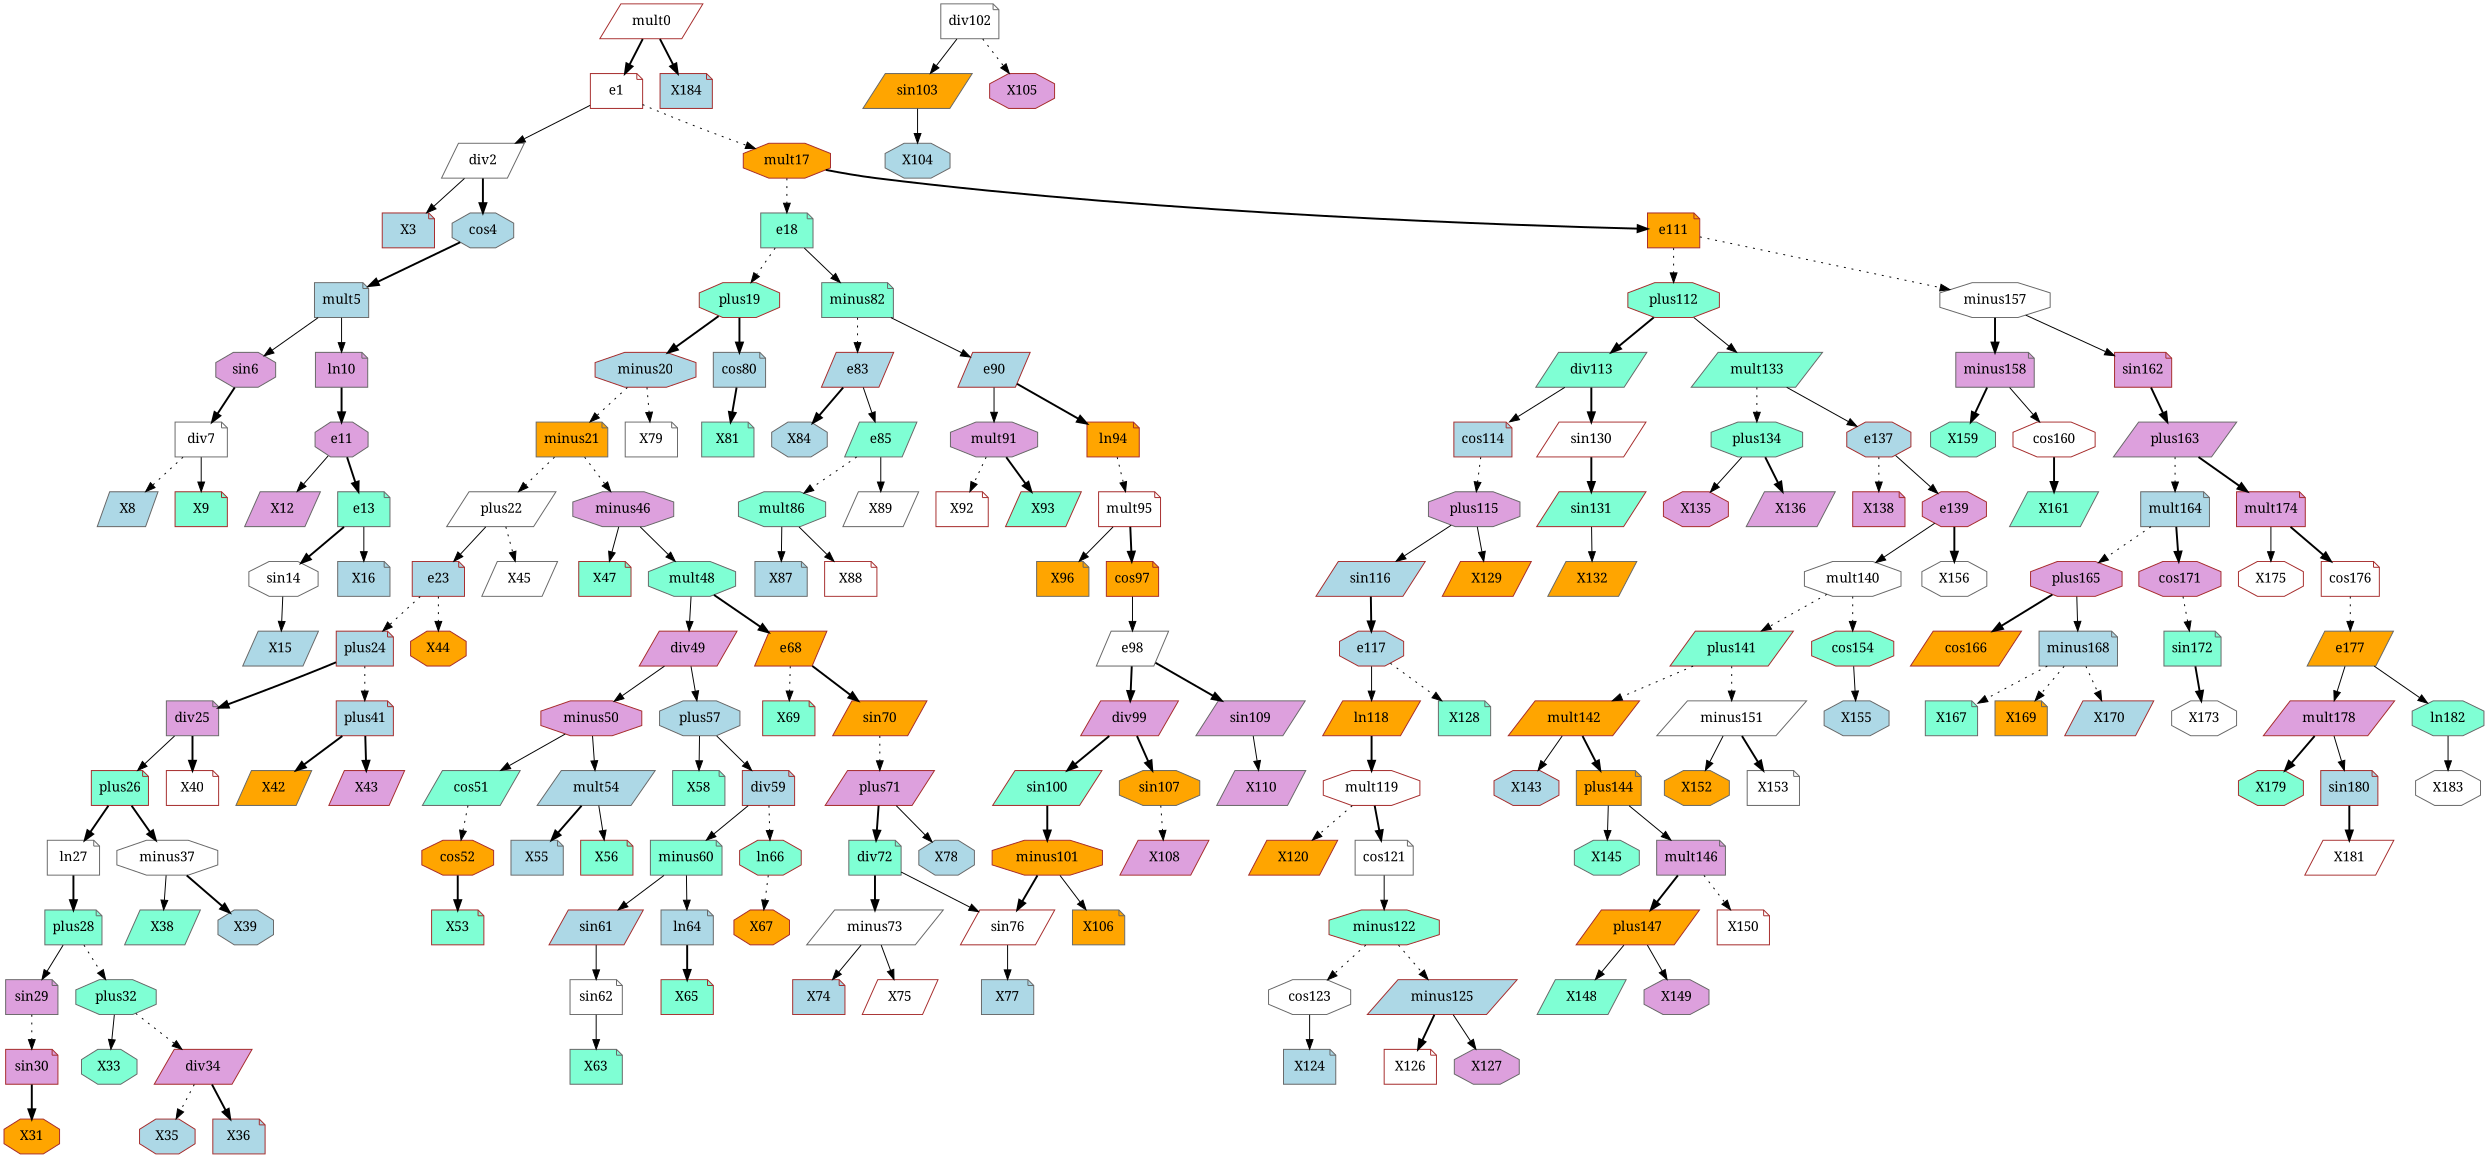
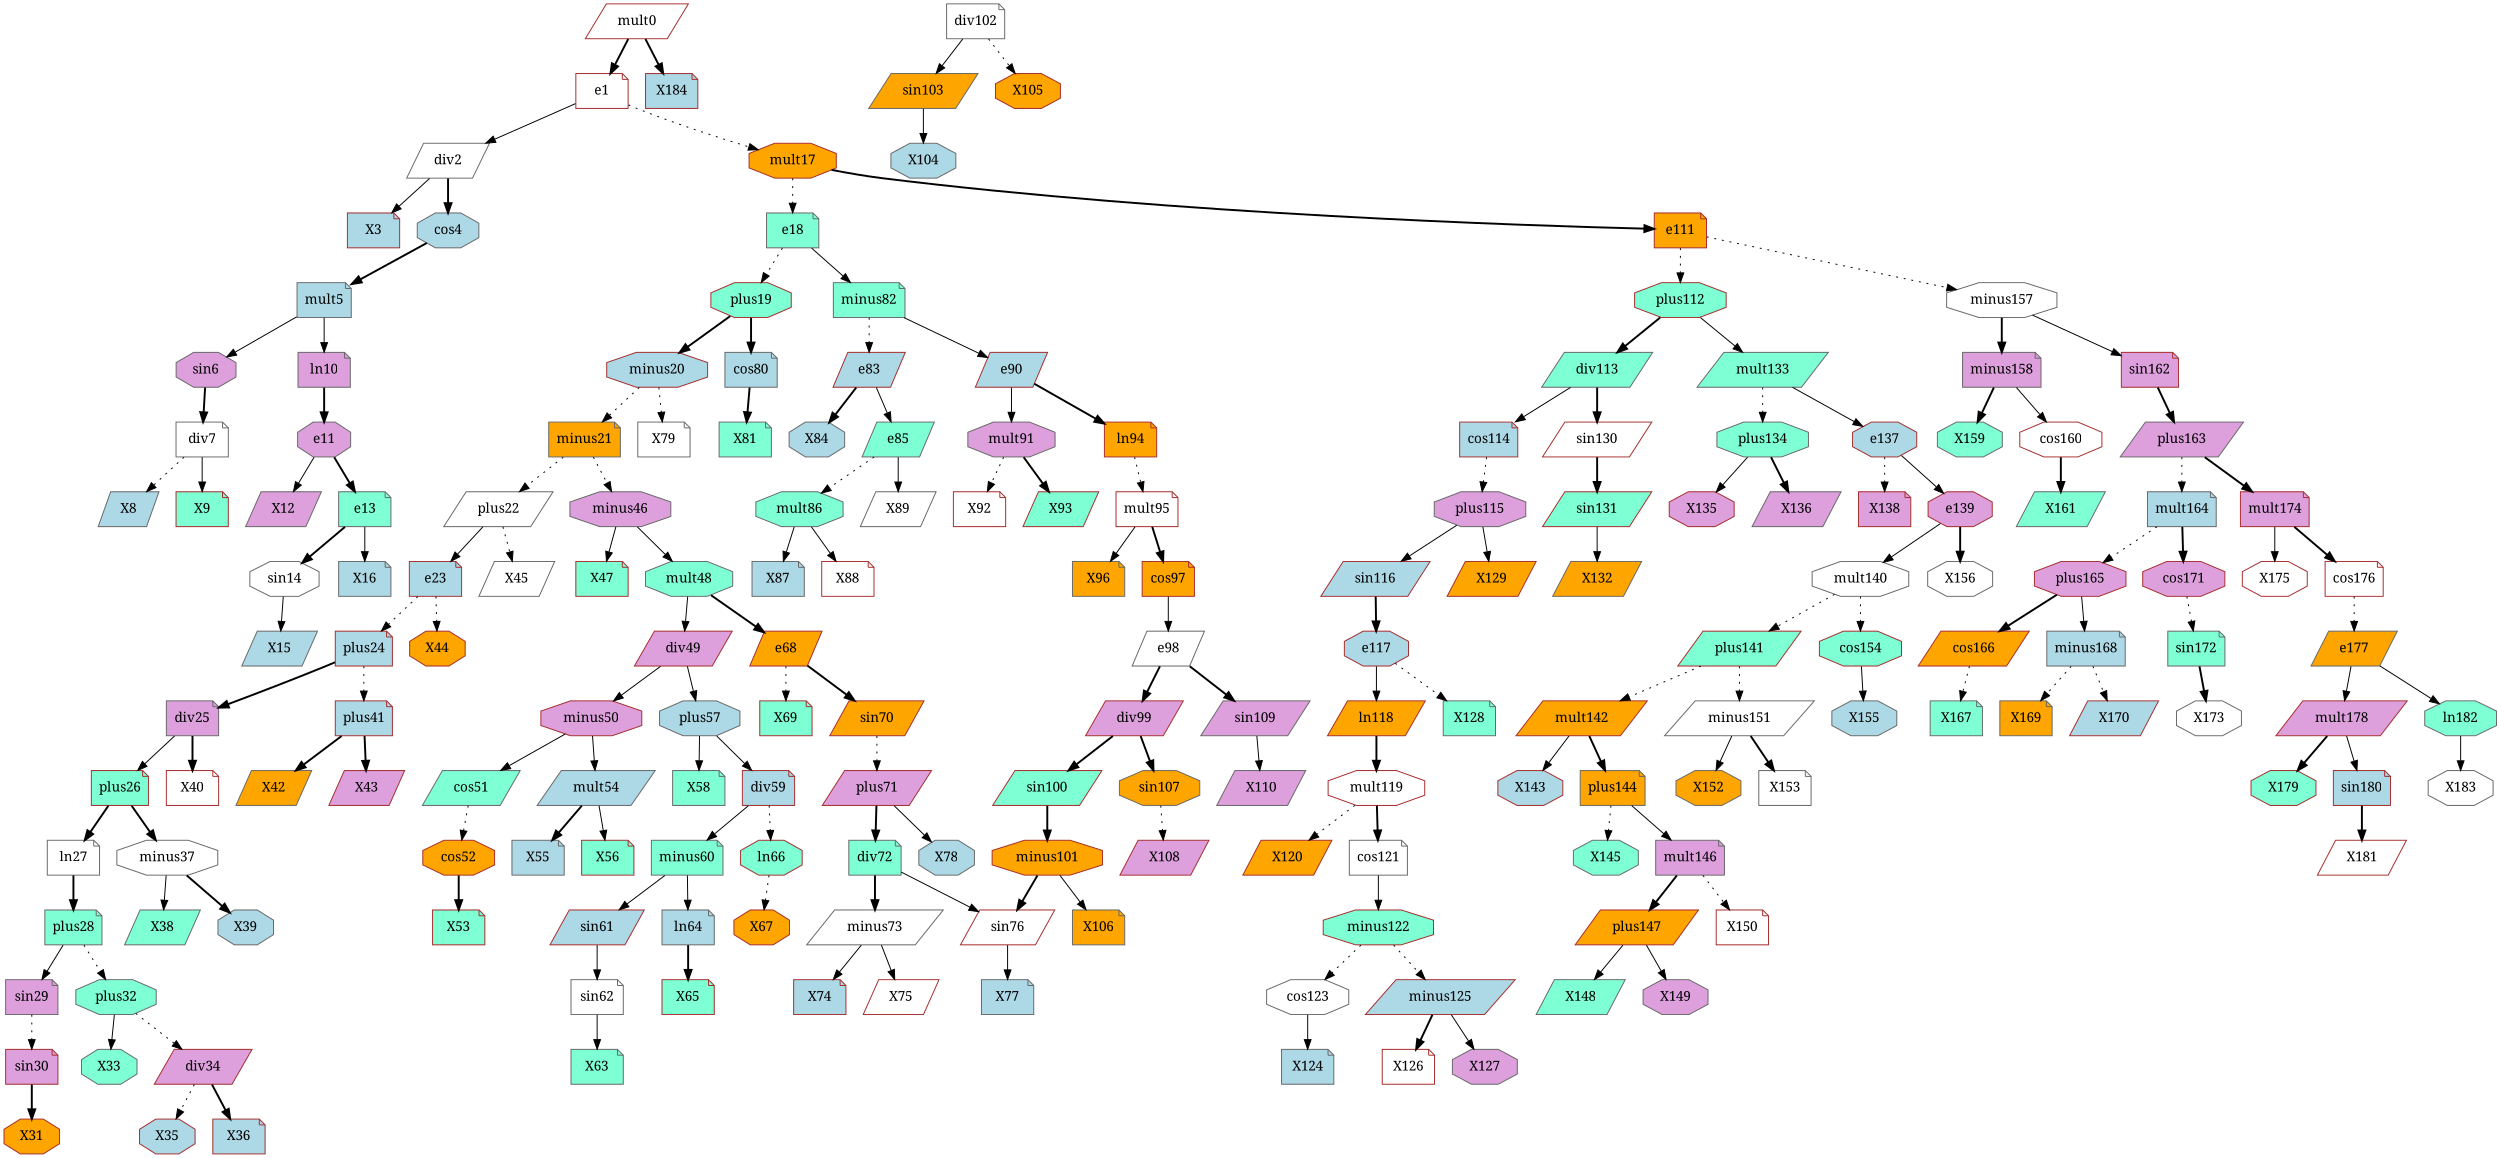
(1022, 91) -> (1028, 91)
(2017, 682) -> (1966, 679)
(1608, 818) -> (1610, 818)
